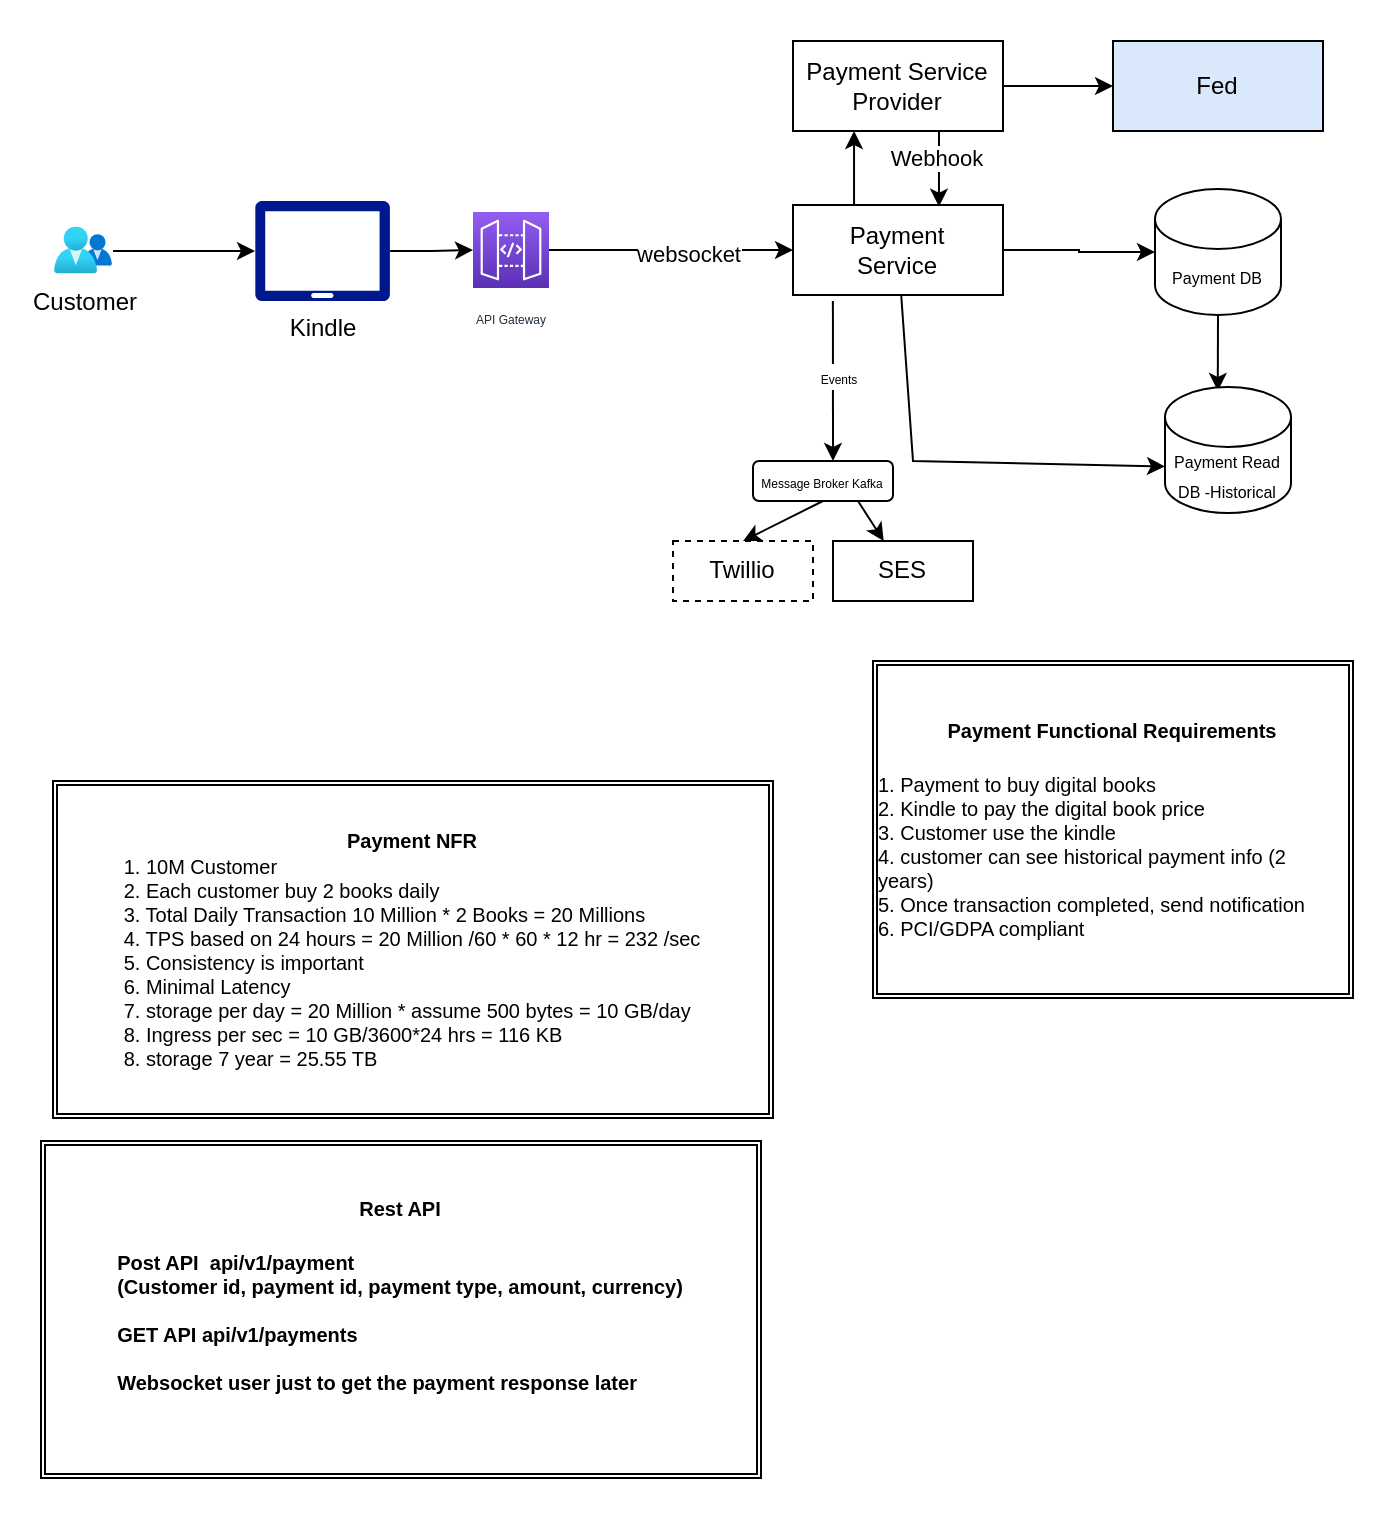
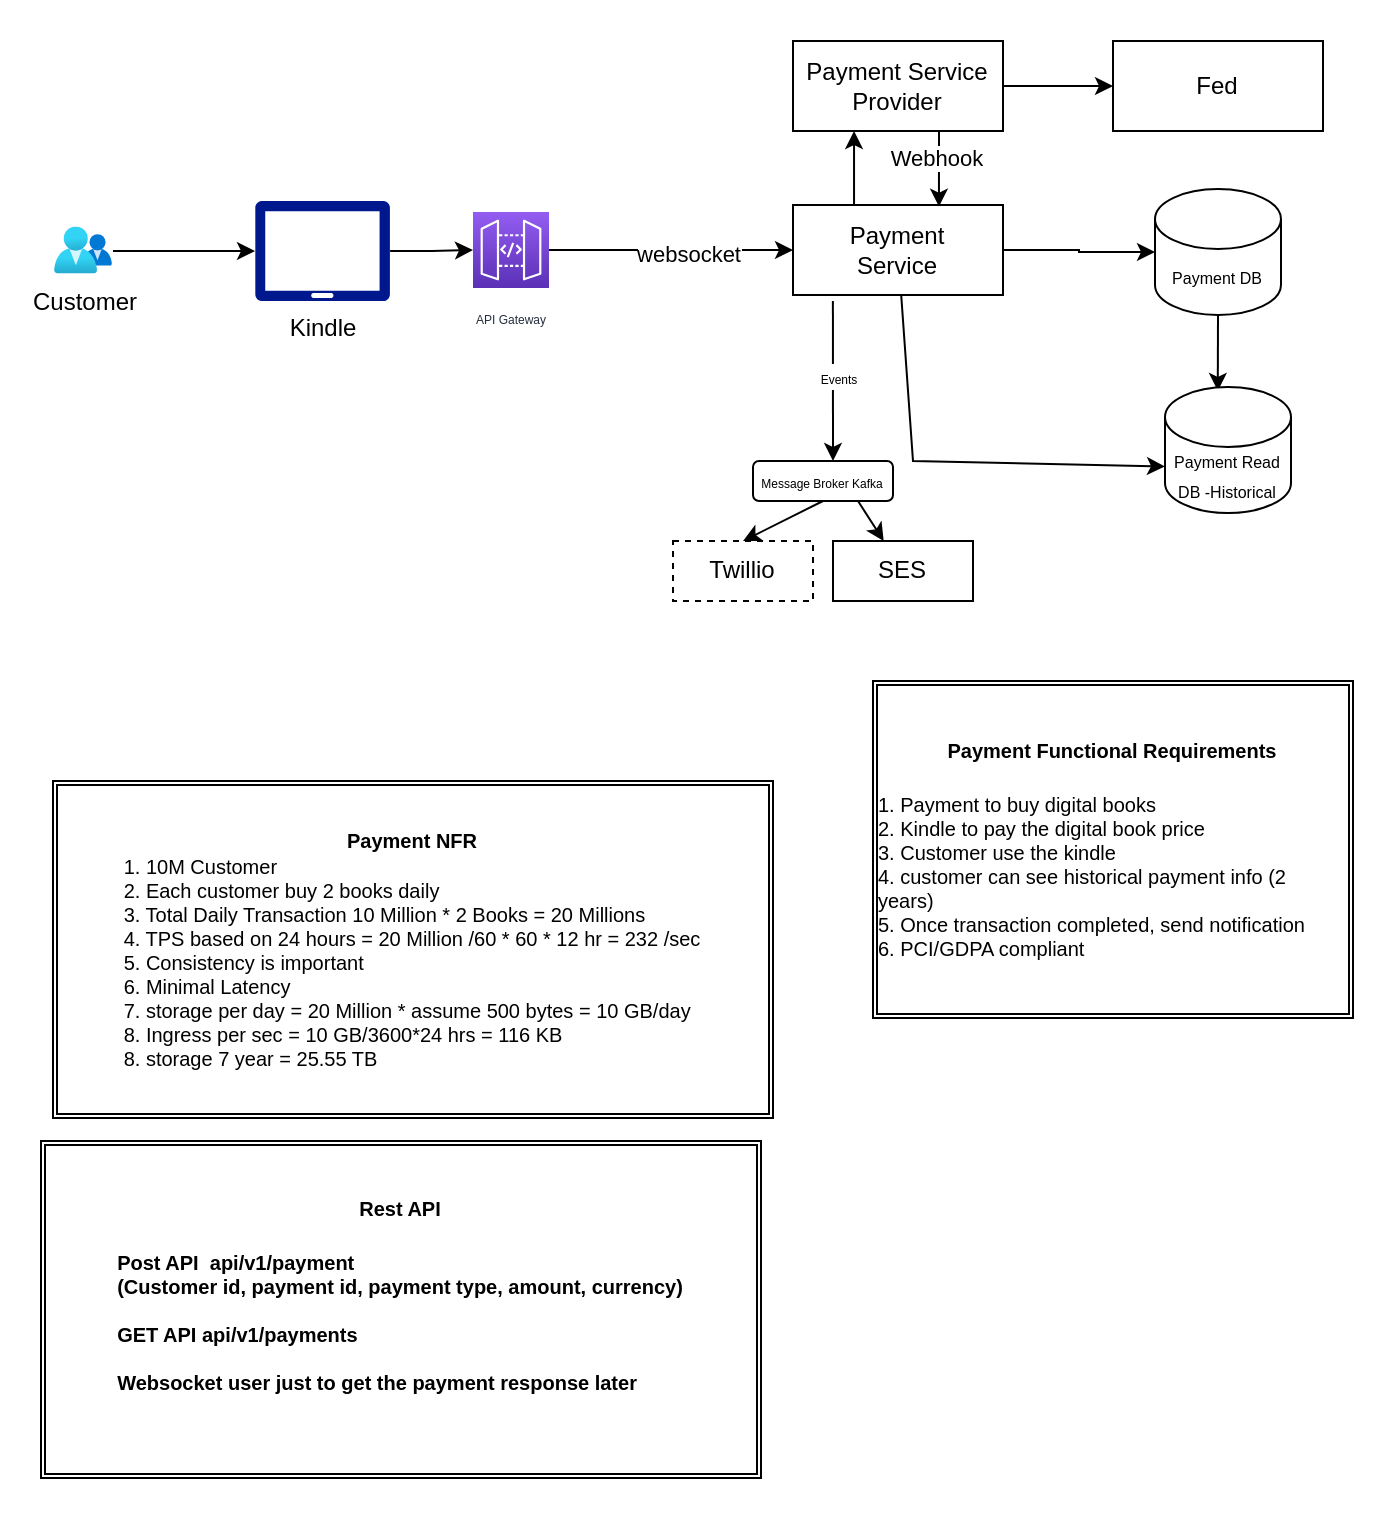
(1218, 86) -> (1218, 86)
(1113, 830) -> (1113, 850)
